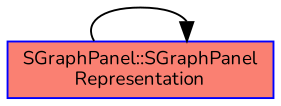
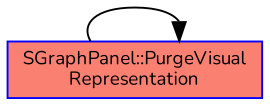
(141, 70) -> (135, 70)
